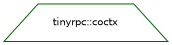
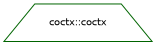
(86, 23) -> (78, 23)
